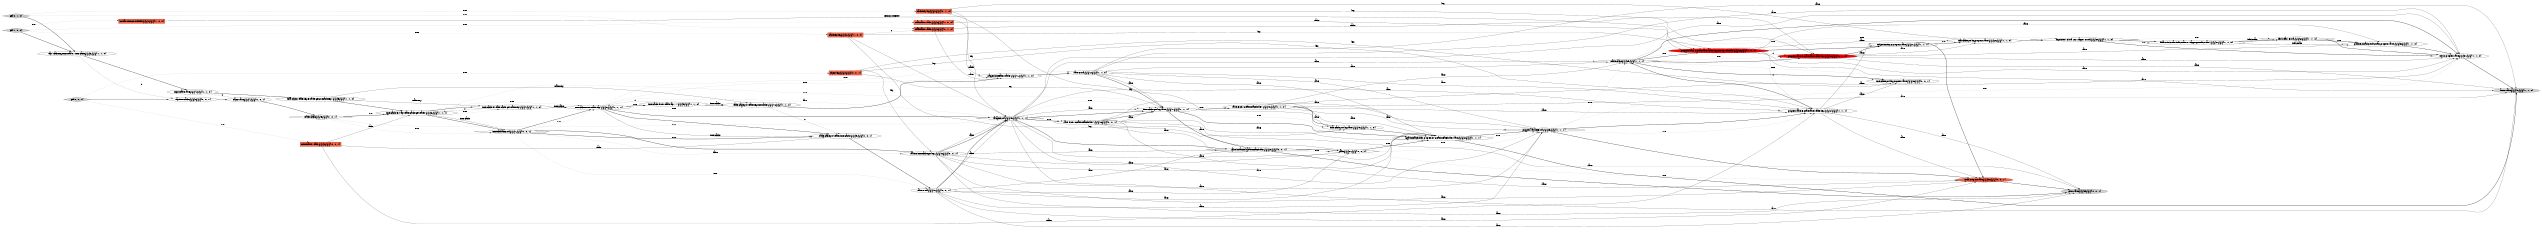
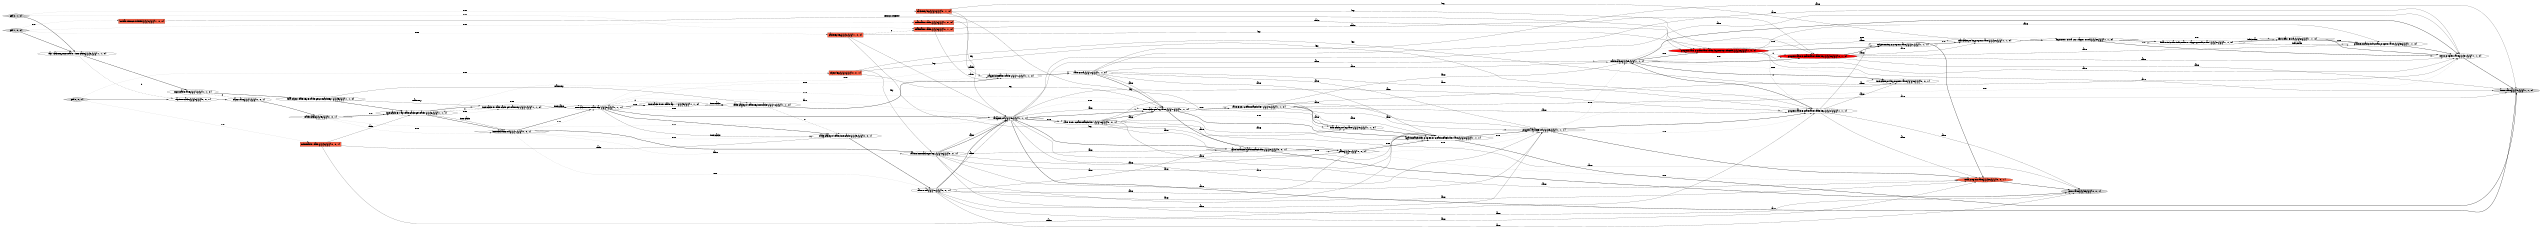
(670, 139) -> (670, 139)
(1793, 210) -> (1793, 210)
